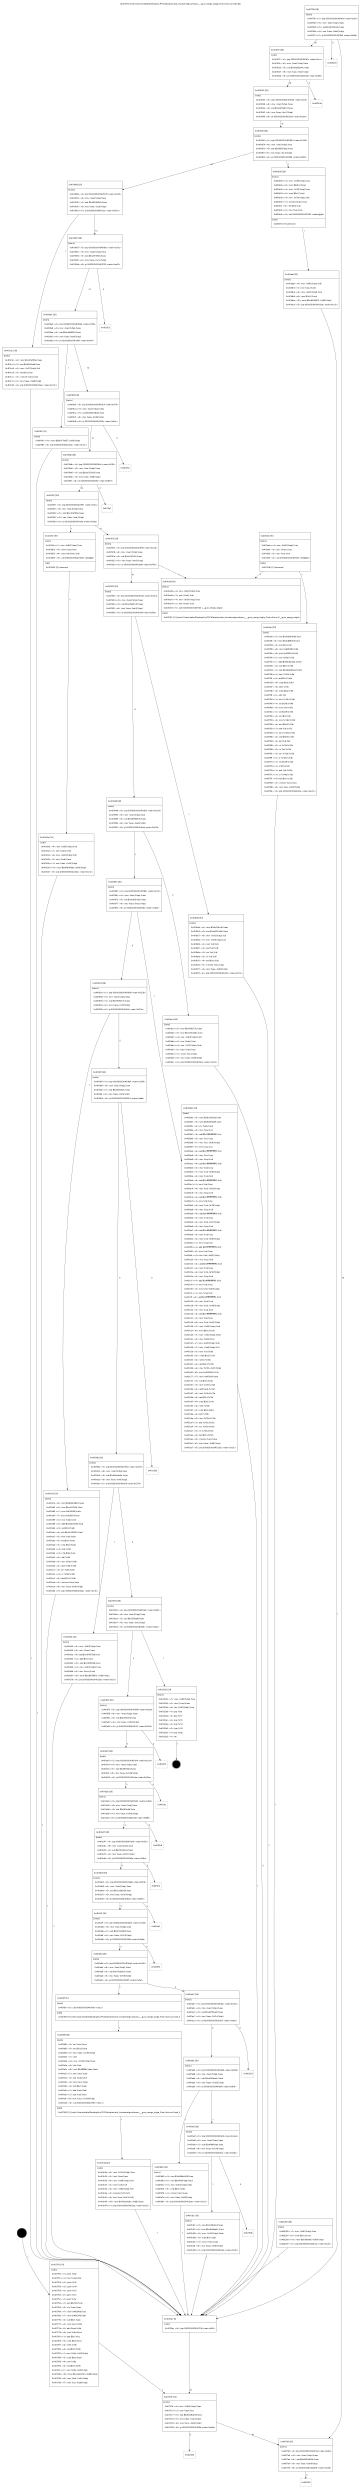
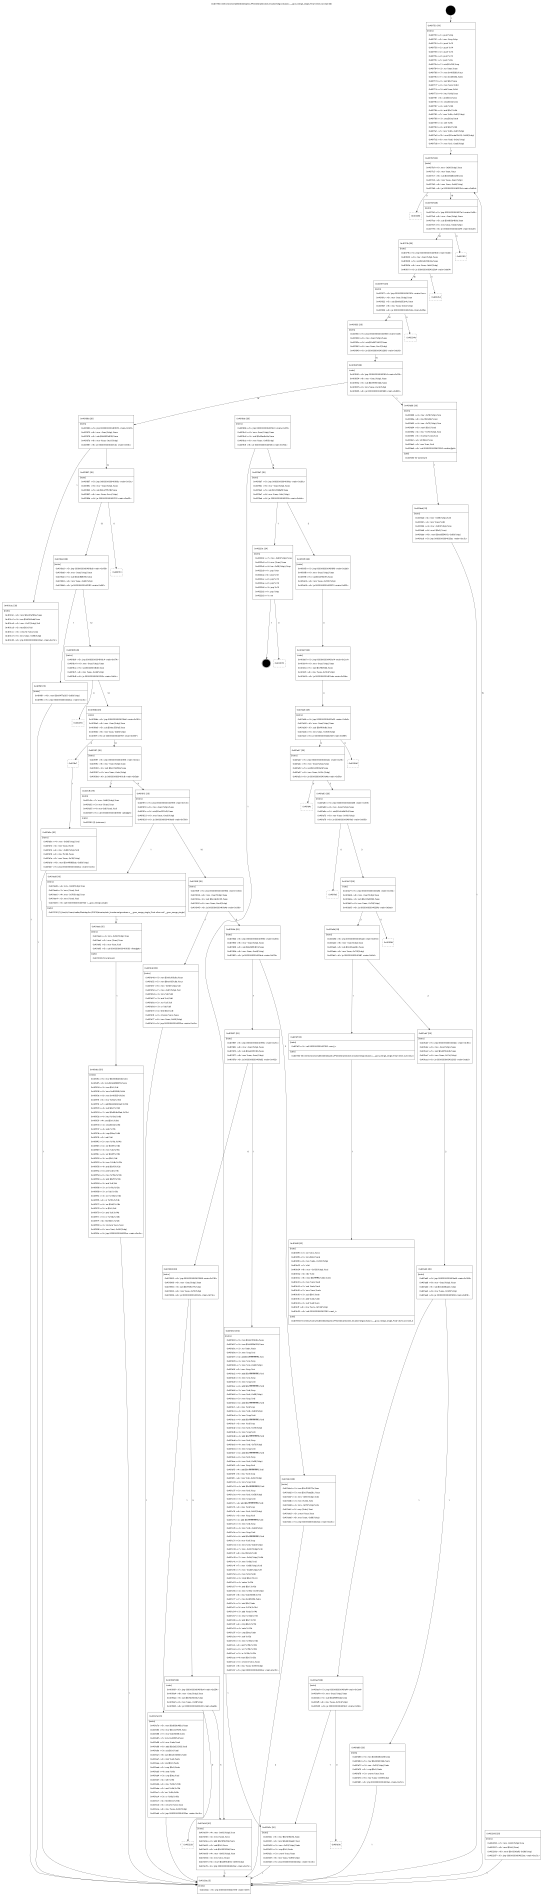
(260, 574) -> (116, 919)
(68, 702) -> (71, 797)
(342, 1240) -> (438, 236)
(118, 1277) -> (220, 1764)
(152, 1744) -> (277, 629)
(162, 1805) -> none
(257, 1859) -> (233, 1752)
(248, 2074) -> none
(123, 2184) -> none
